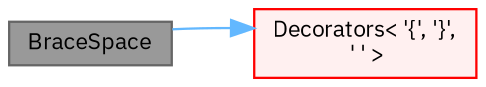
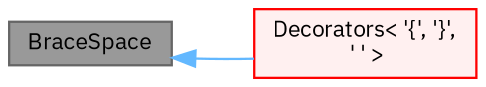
(202, 28) -> (225, 59)
